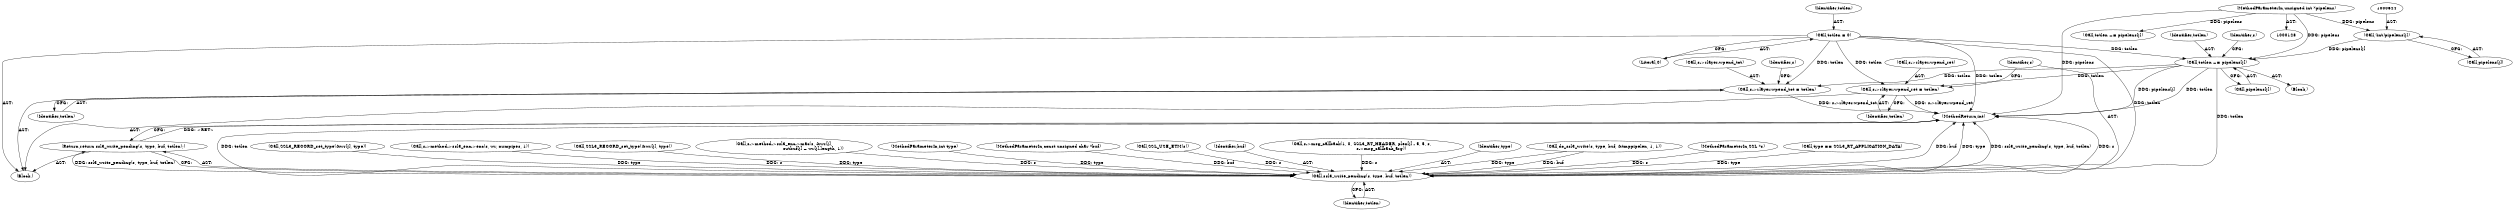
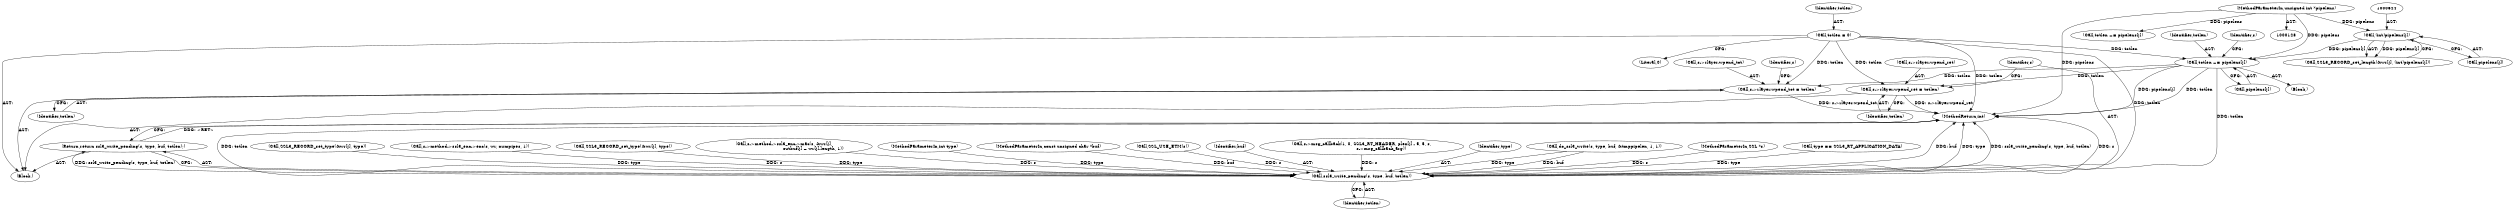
(1737, 50) -> none
none -> (2368, 63)
